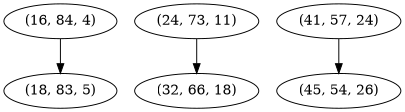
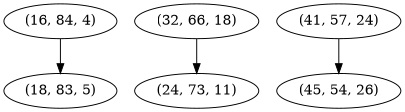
(197, 51) -> (197, 51)
